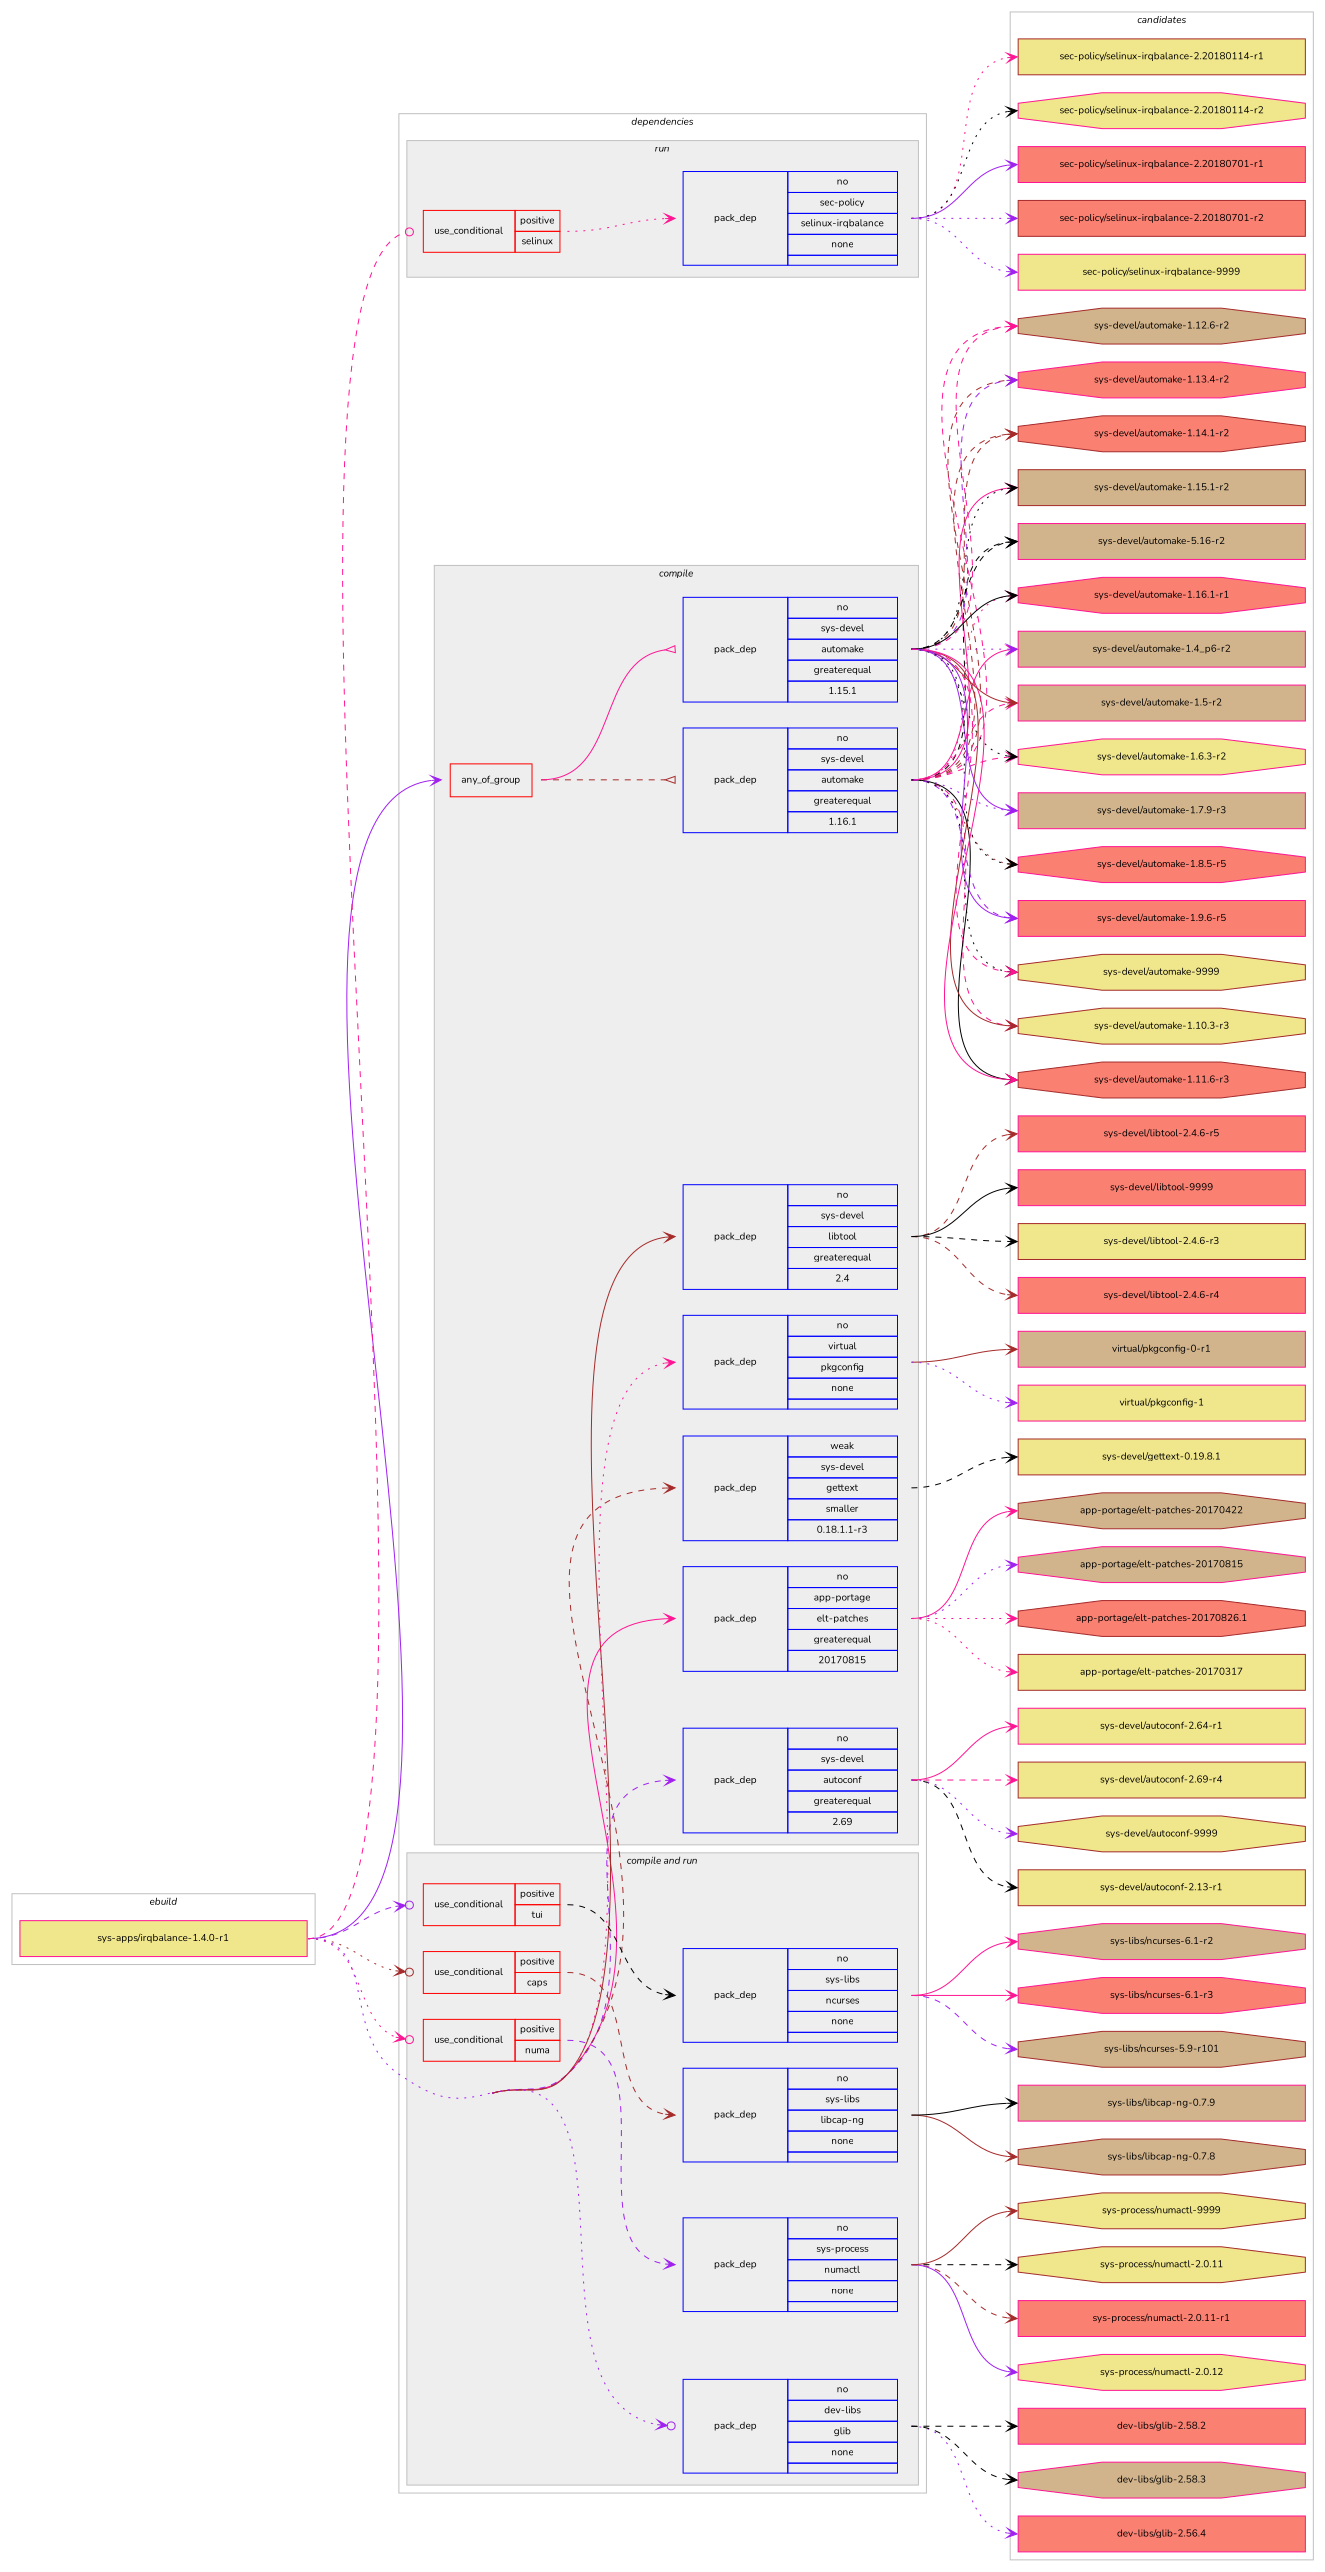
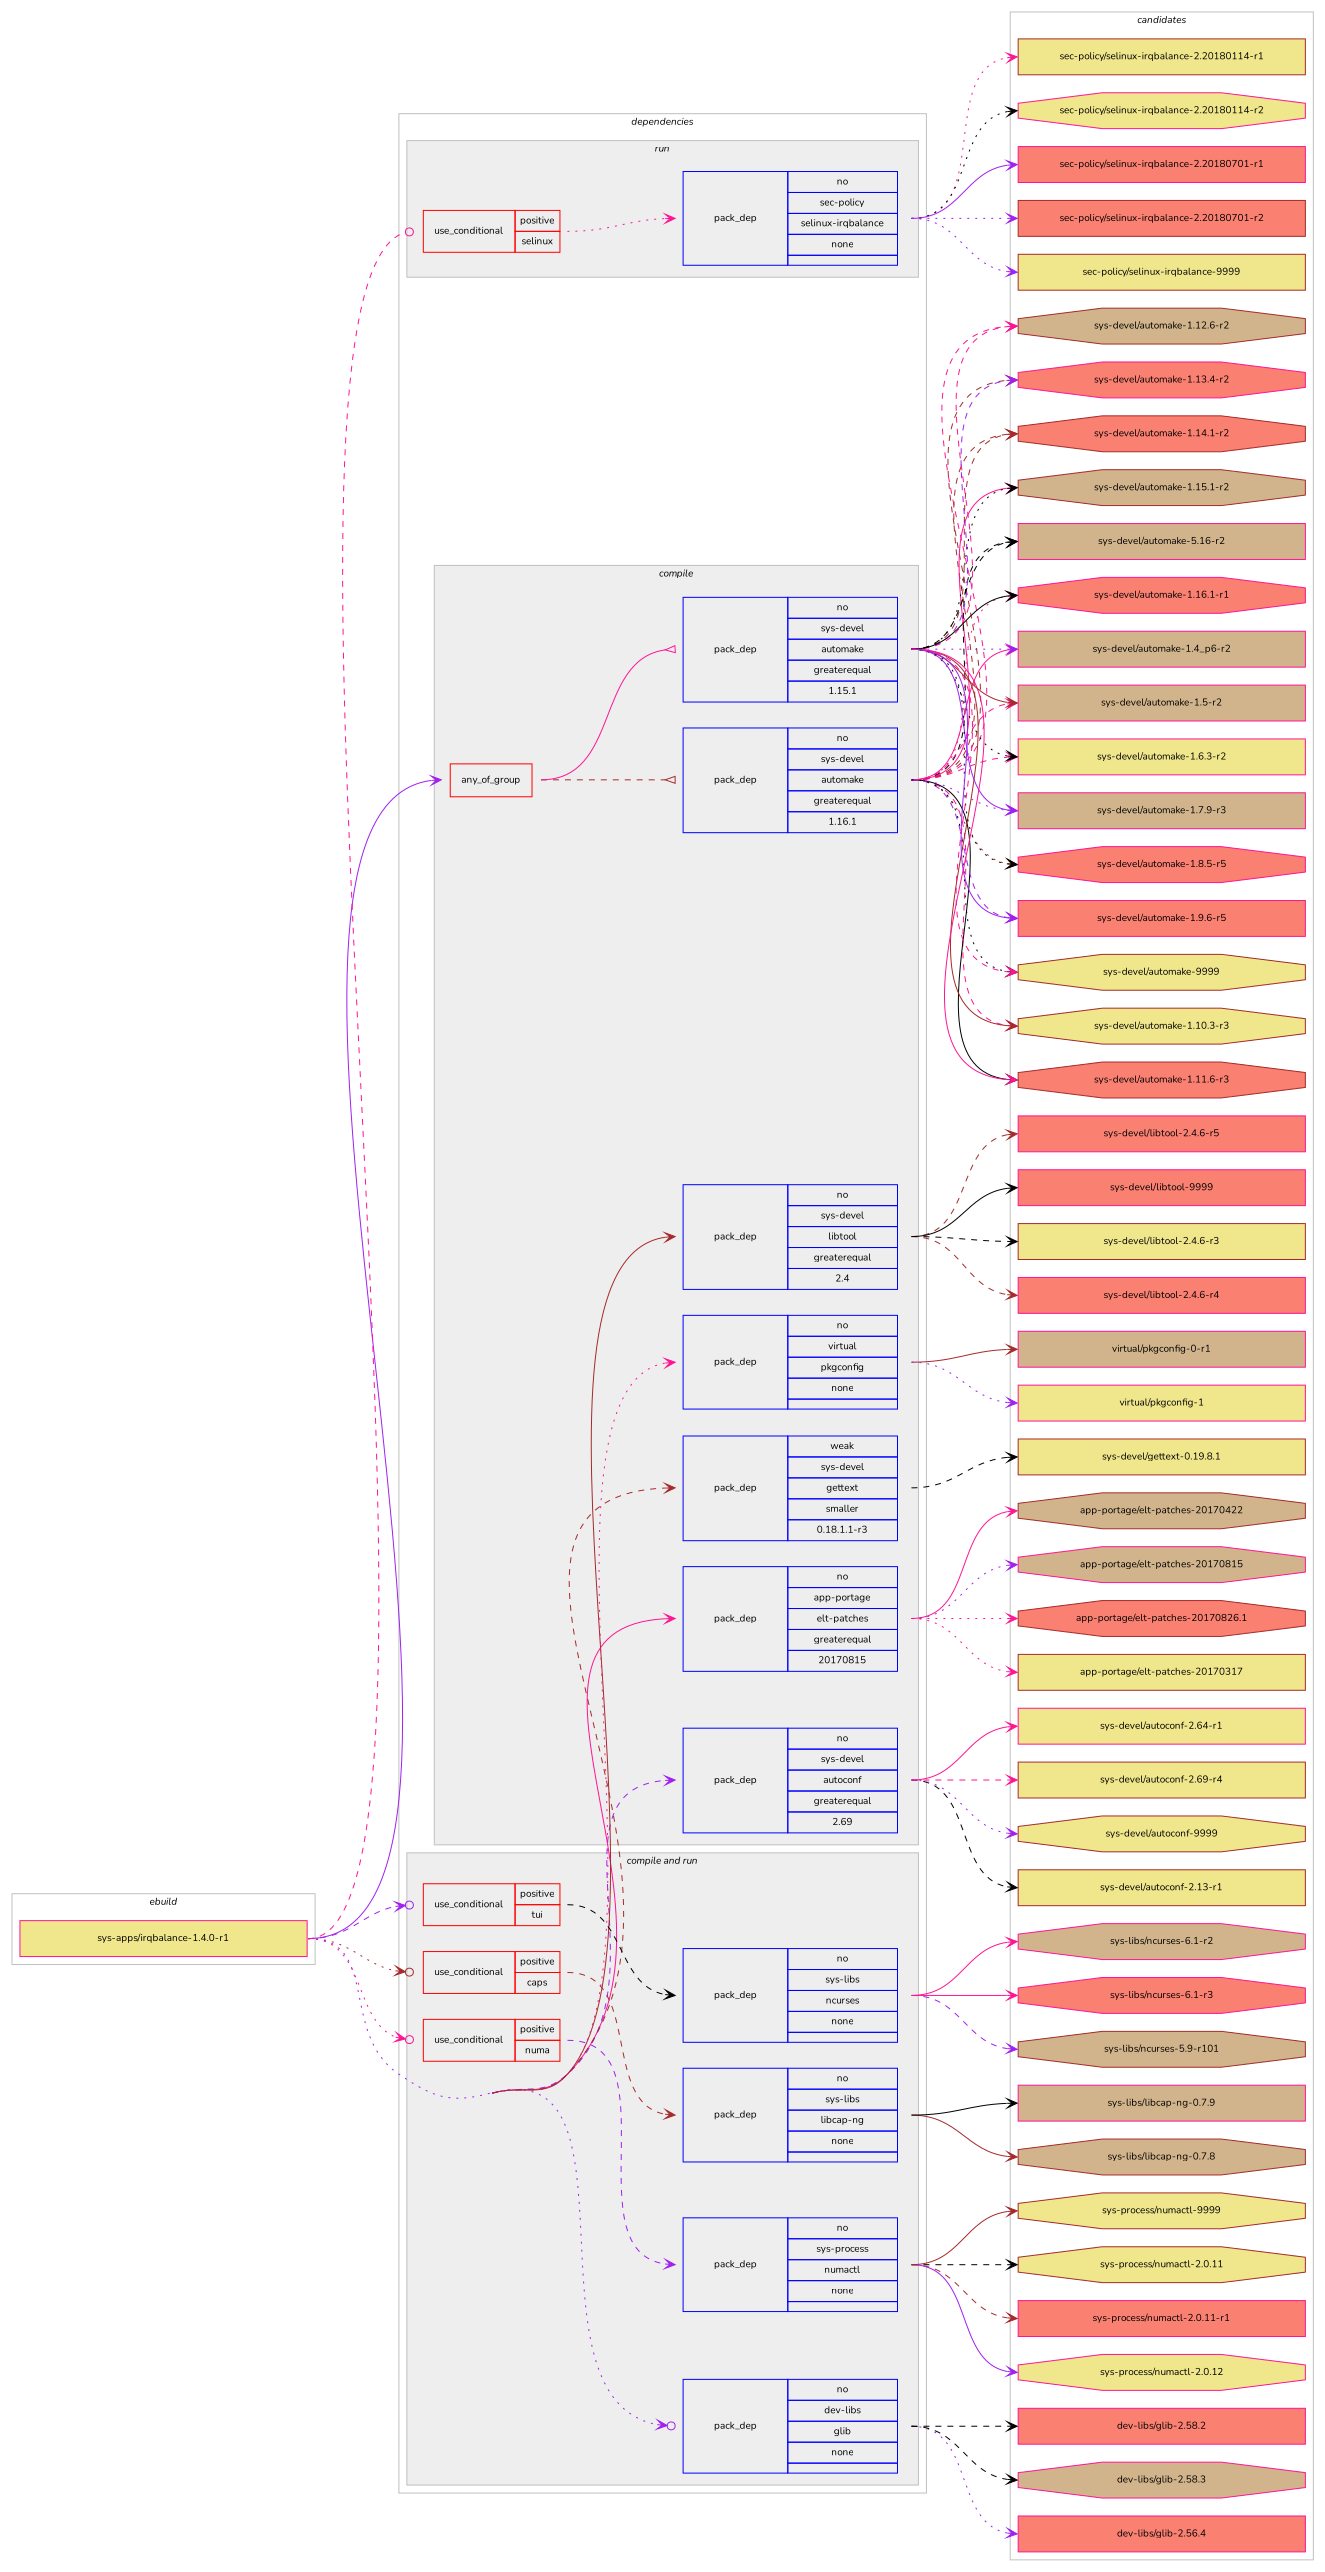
(1162, 272) -> (1162, 272)
(1162, 488) -> (1162, 488)
(1162, 757) -> (1162, 757)
